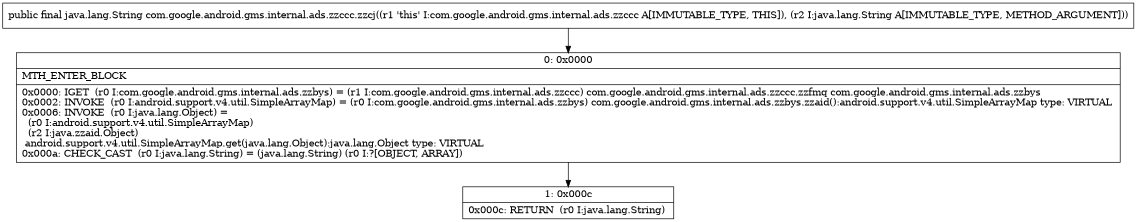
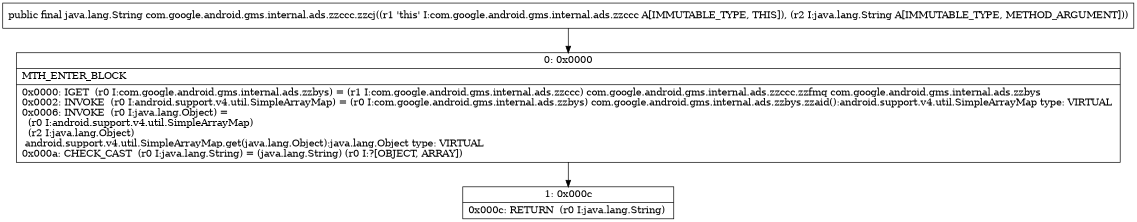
(80, 133) -> (78, 133)
